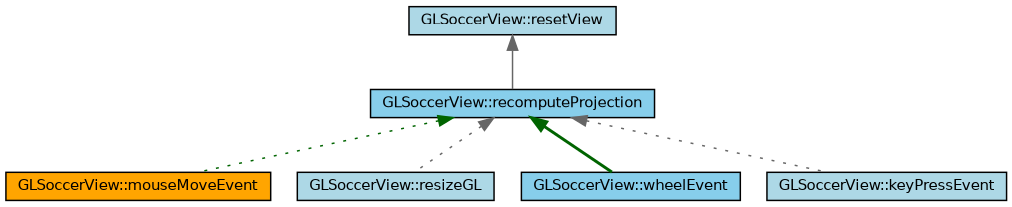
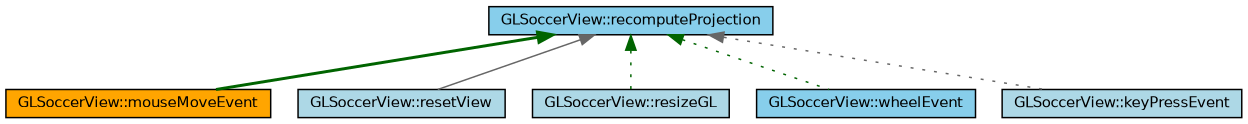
(513, 70) -> (509, 65)
(318, 147) -> (377, 63)
(448, 149) -> (631, 70)
(578, 149) -> (756, 65)
